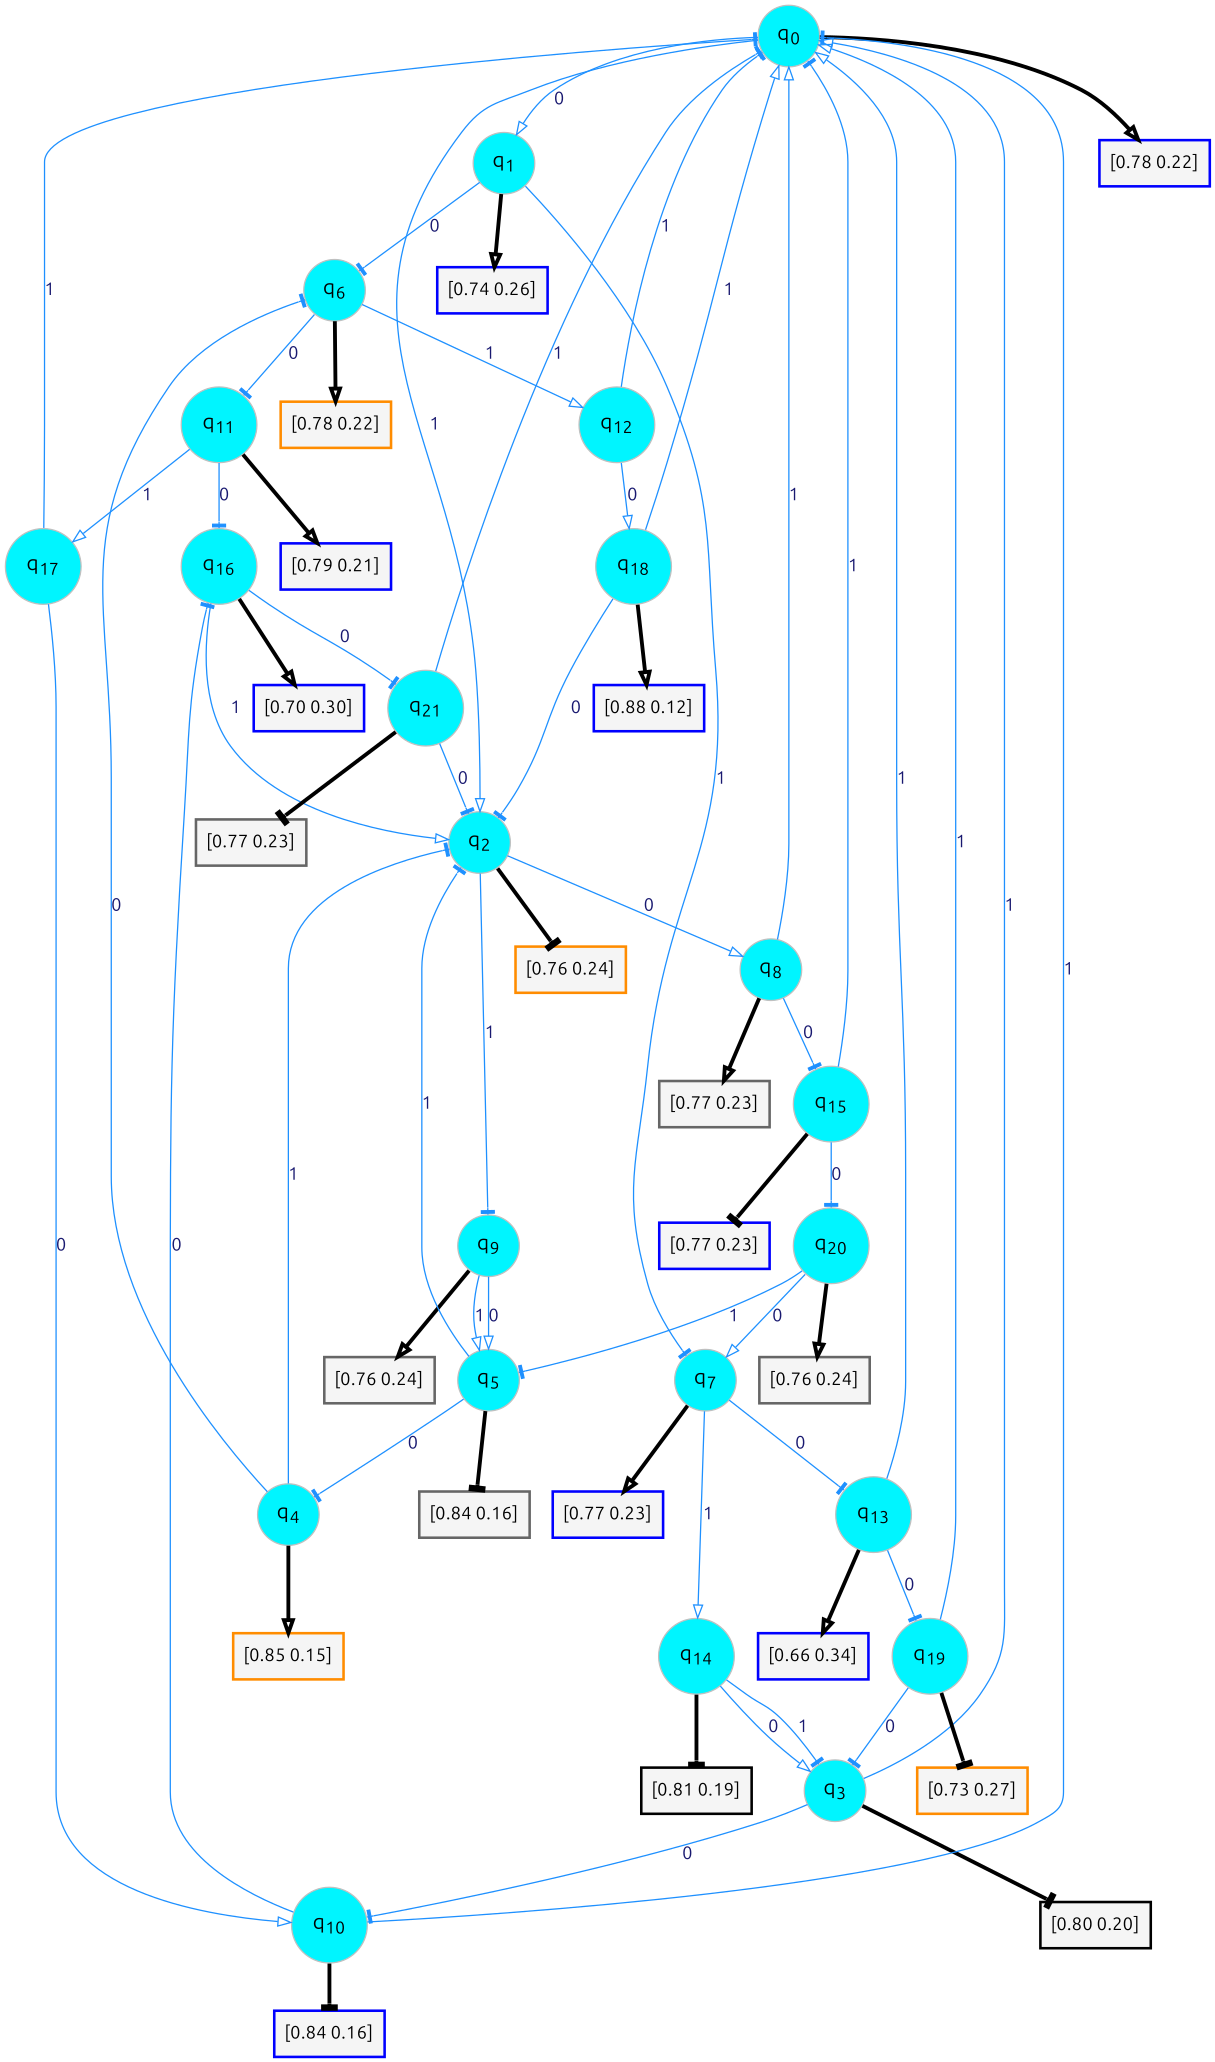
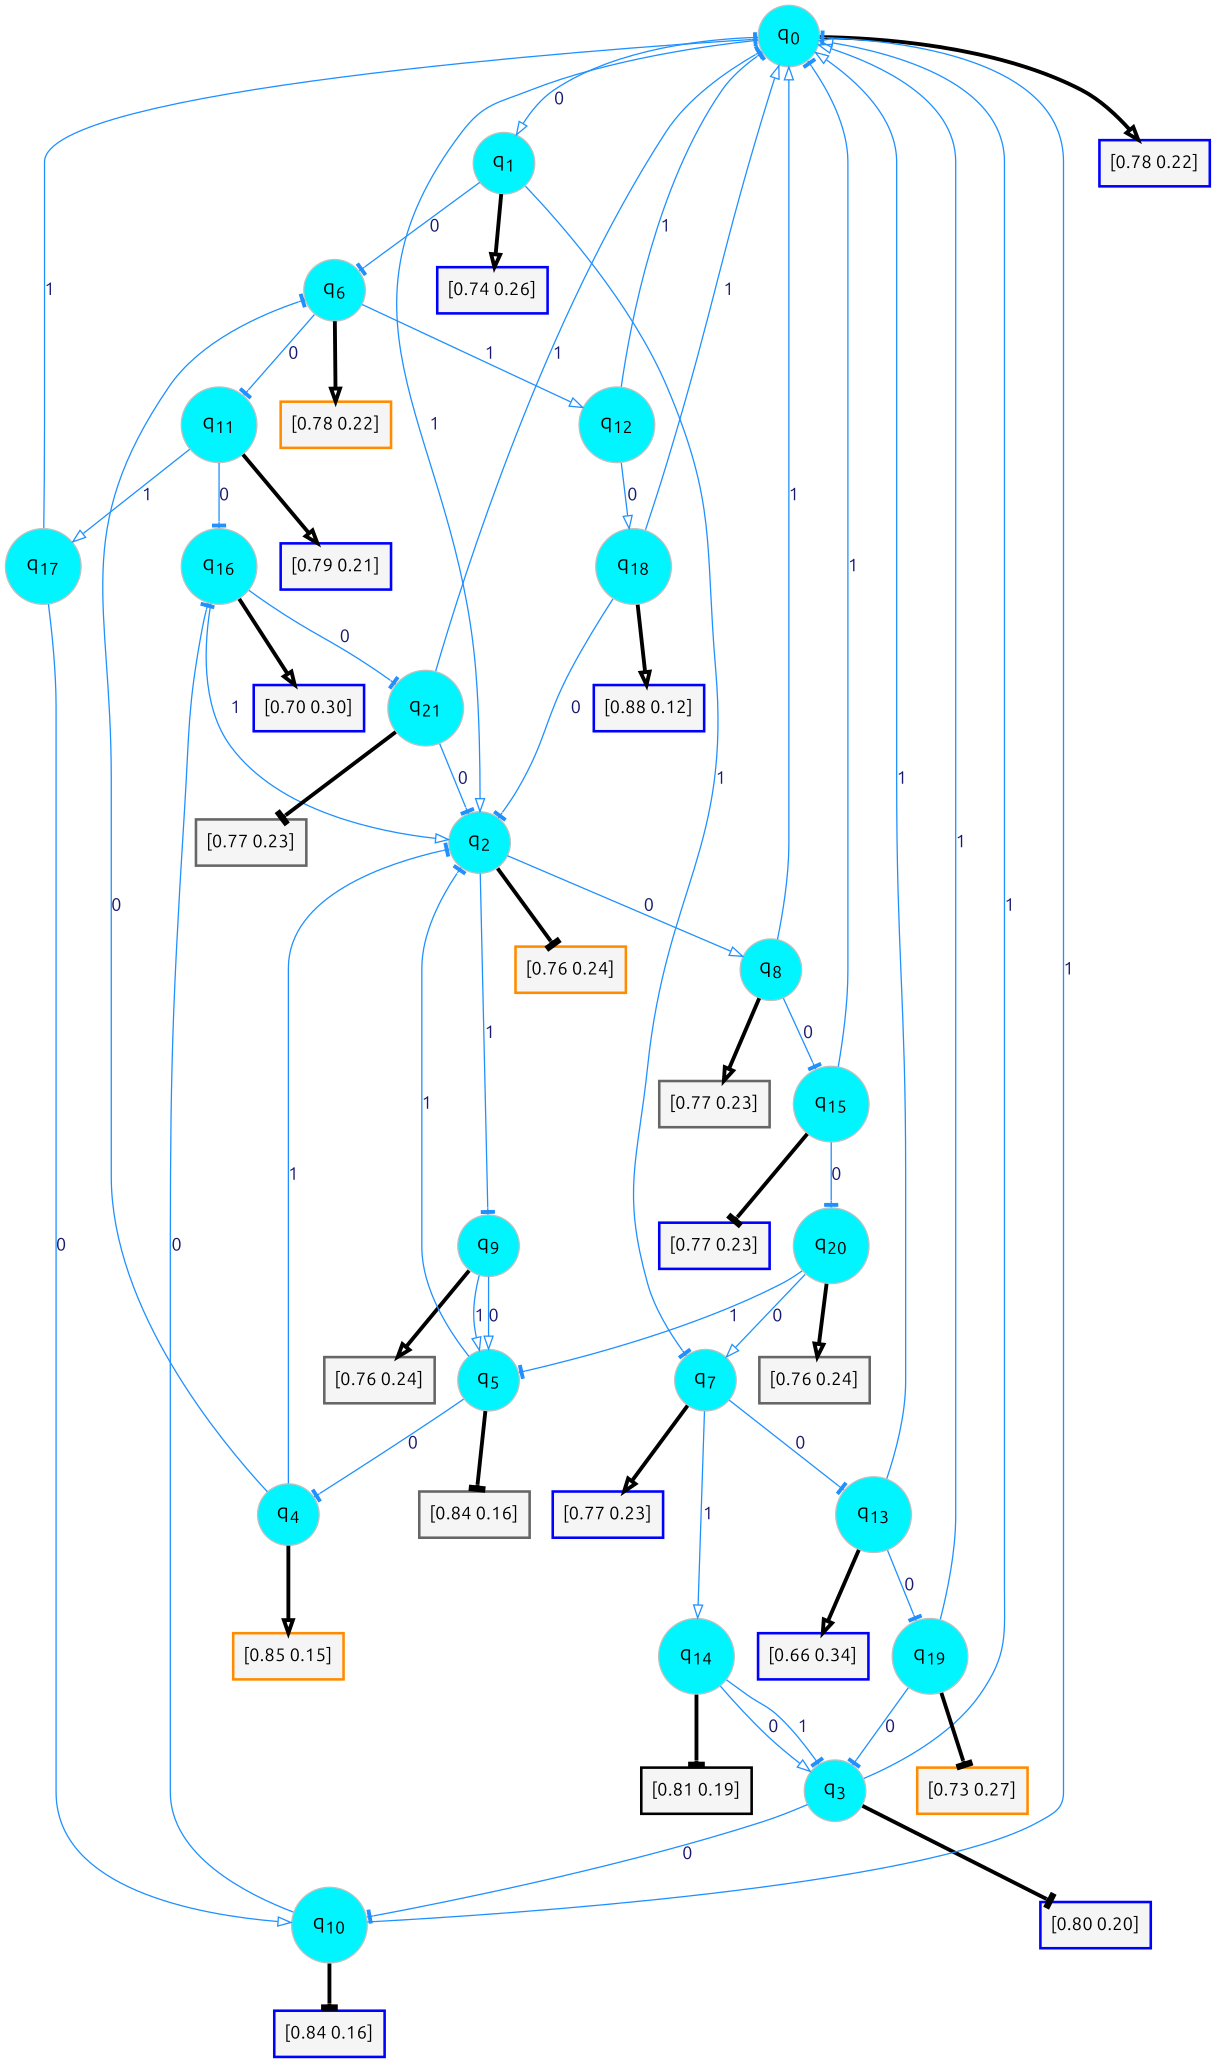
(1096, 1925) -> (1096, 1925)
